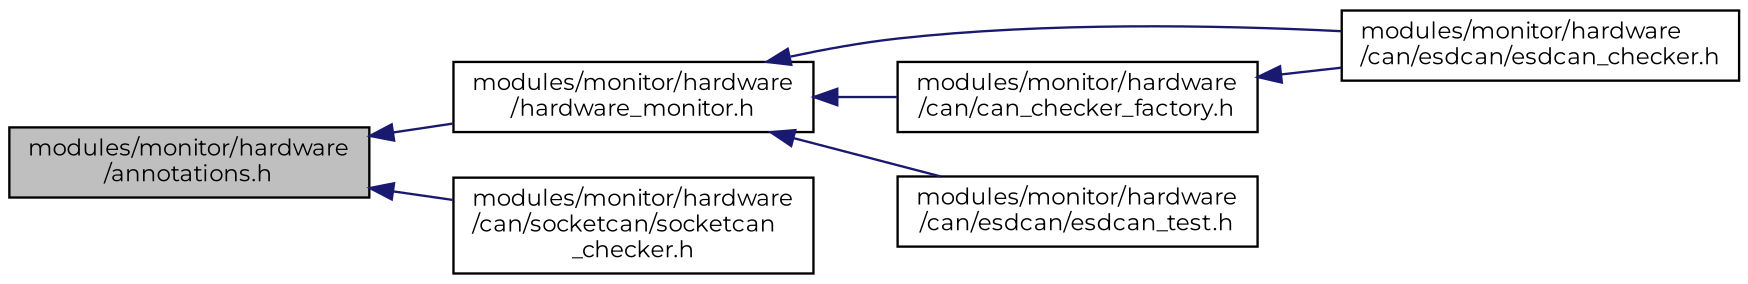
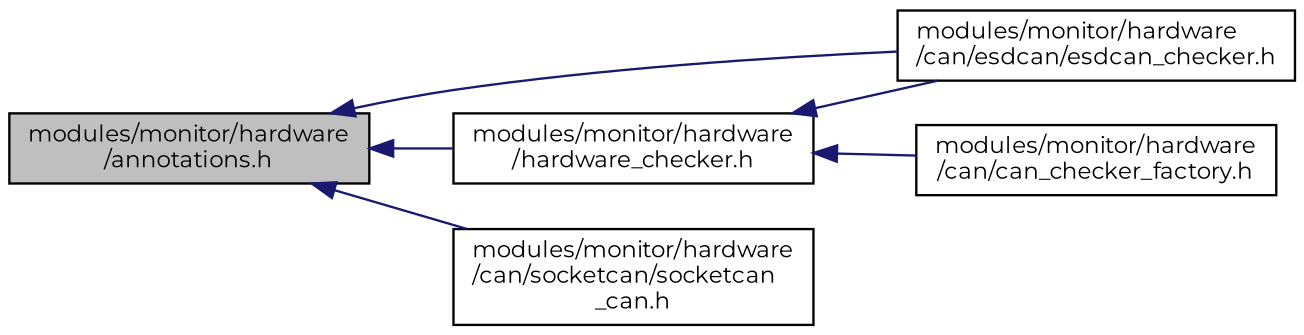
(1311, 71) -> (625, 70)
(633, 97) -> (633, 148)
(1078, 212) -> none
(633, 226) -> (633, 277)
